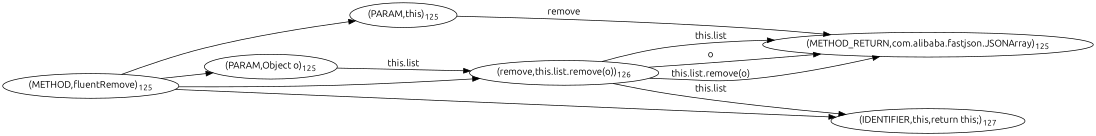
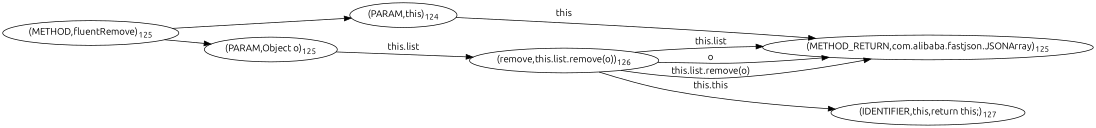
(564, 12) -> (564, 13)
(432, 14) -> (432, 14)
(326, 86) -> none
(711, 89) -> (711, 86)
(502, 103) -> none
